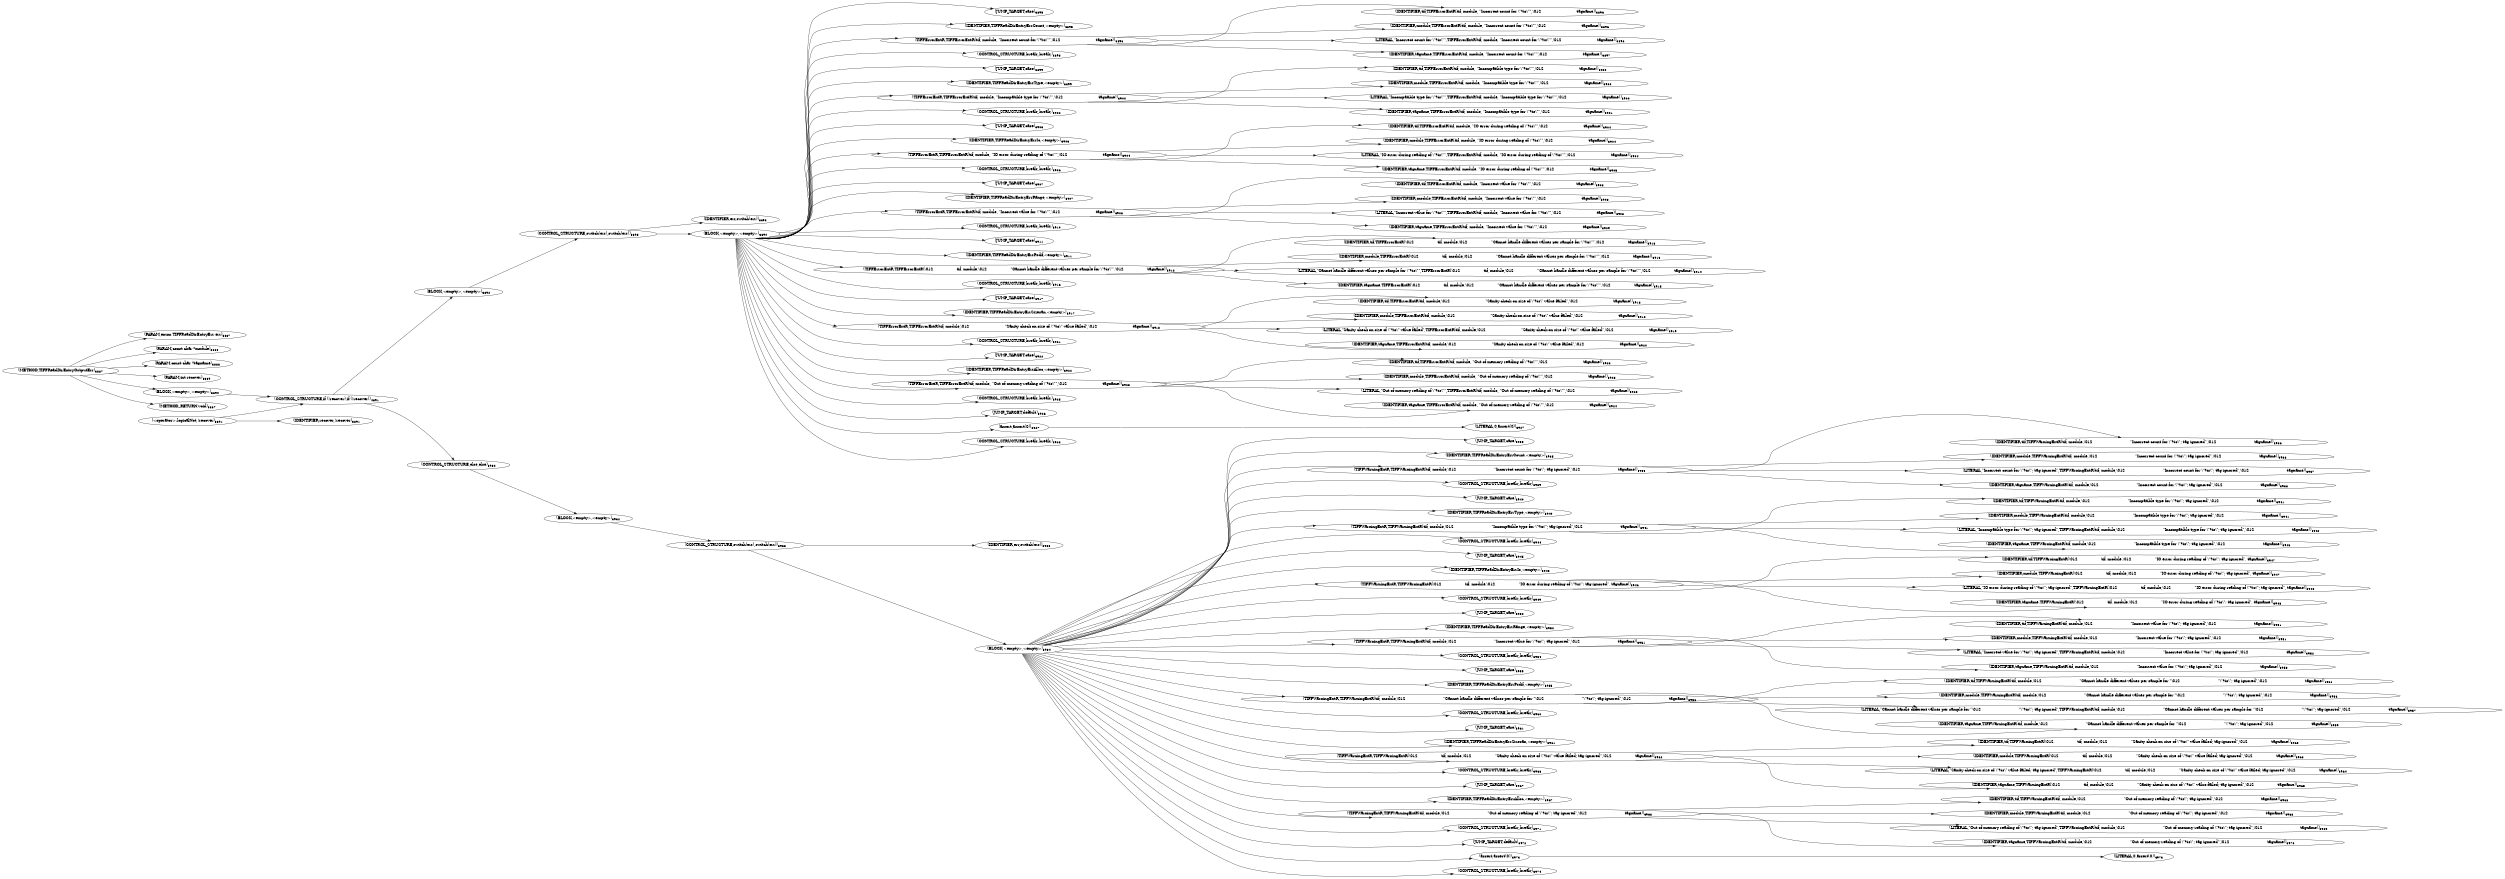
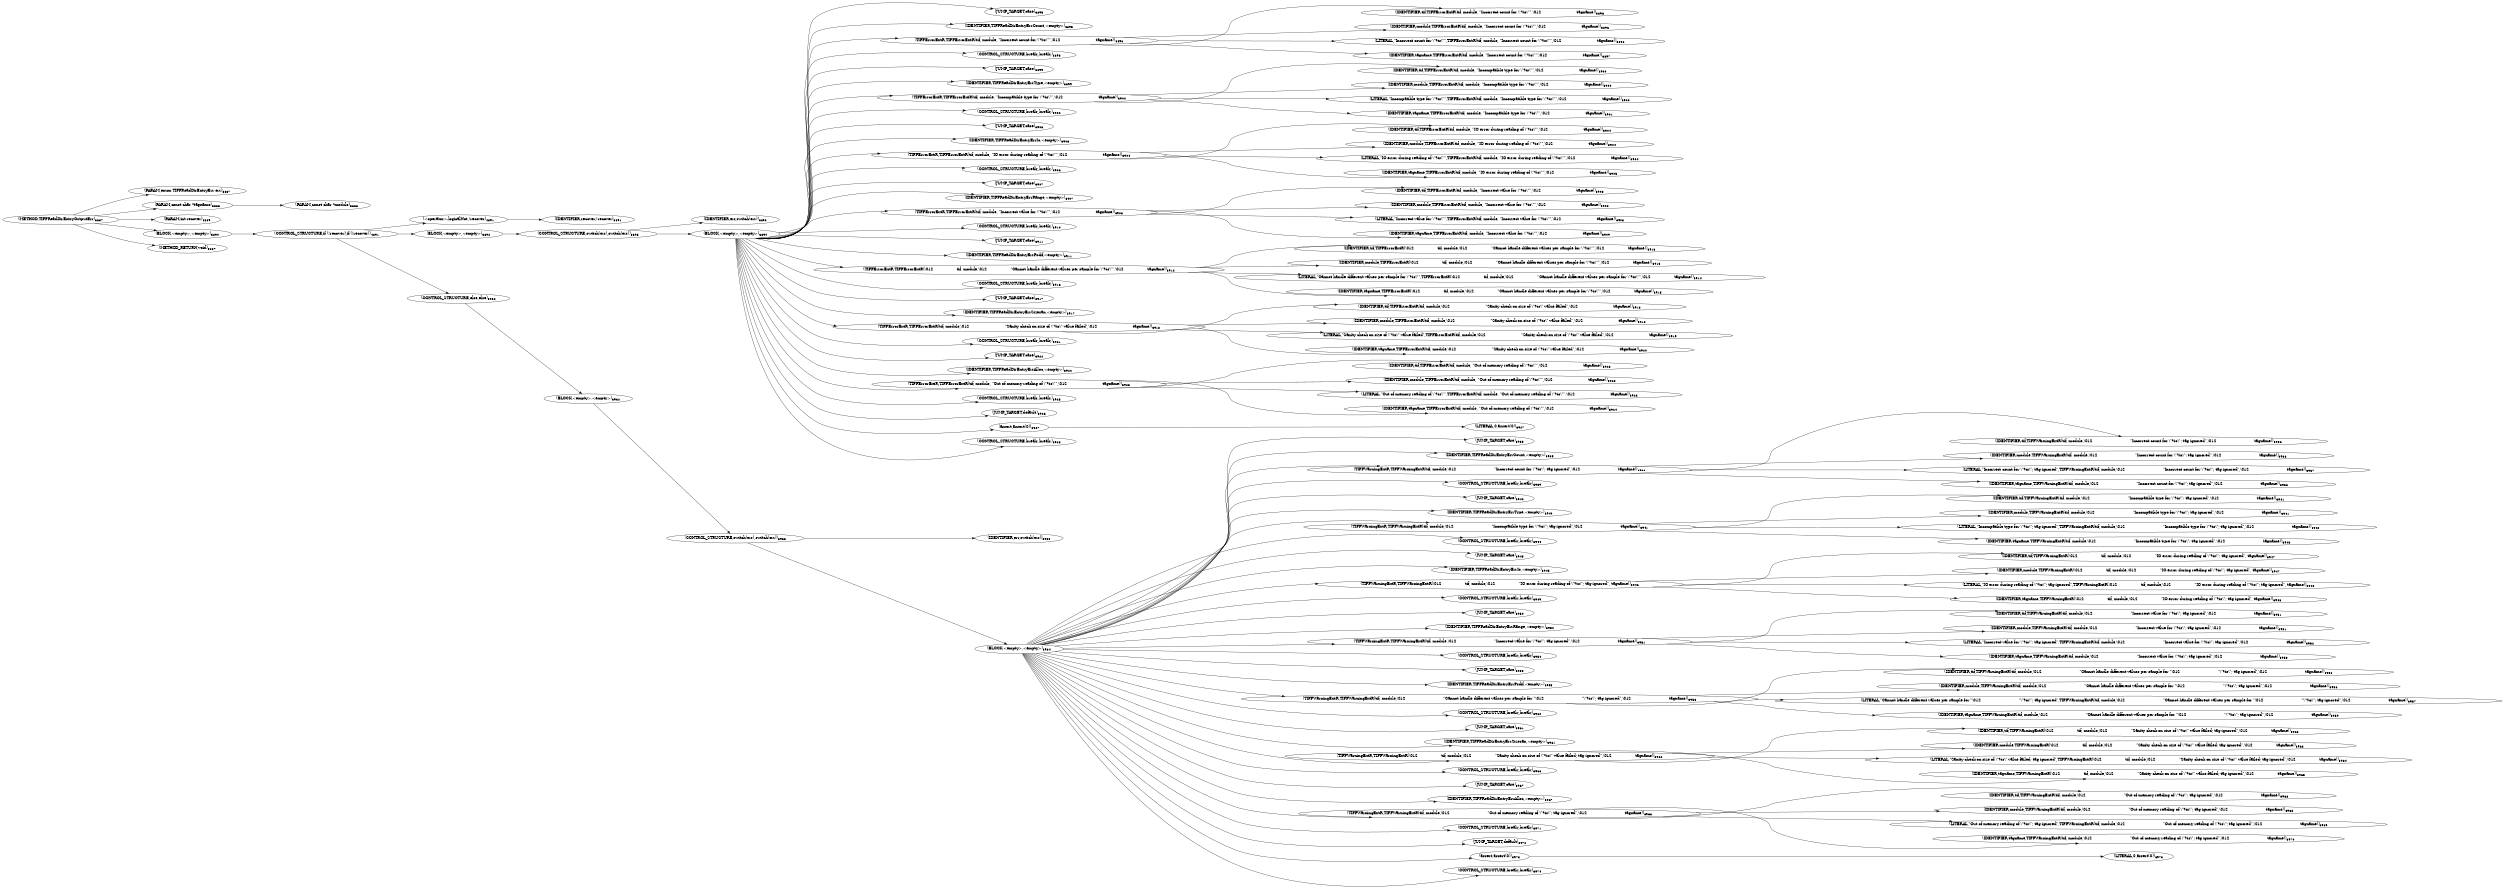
(116, 359) -> (257, 205)
(260, 412) -> (394, 227)
(219, 421) -> (490, 219)
